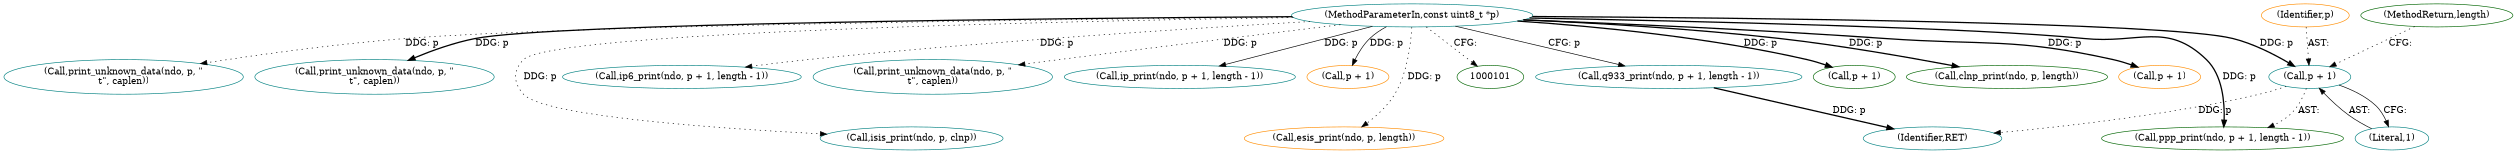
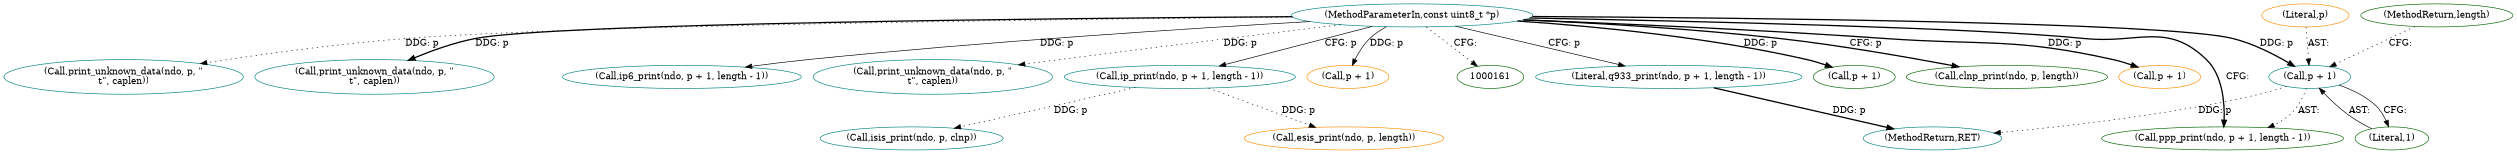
(2305, 15) -> (2305, 15)
(738, 34) -> (1048, 107)
(1031, 40) -> (1031, 40)
(1341, 43) -> (1341, 43)
(1866, 43) -> (1866, 43)
(1490, 77) -> (1490, 77)
(1669, 77) -> (1669, 77)
(2239, 77) -> (2239, 77)
(1401, 81) -> (1259, 107)
(1933, 138) -> (1933, 138)
(2392, 138) -> (2392, 138)
